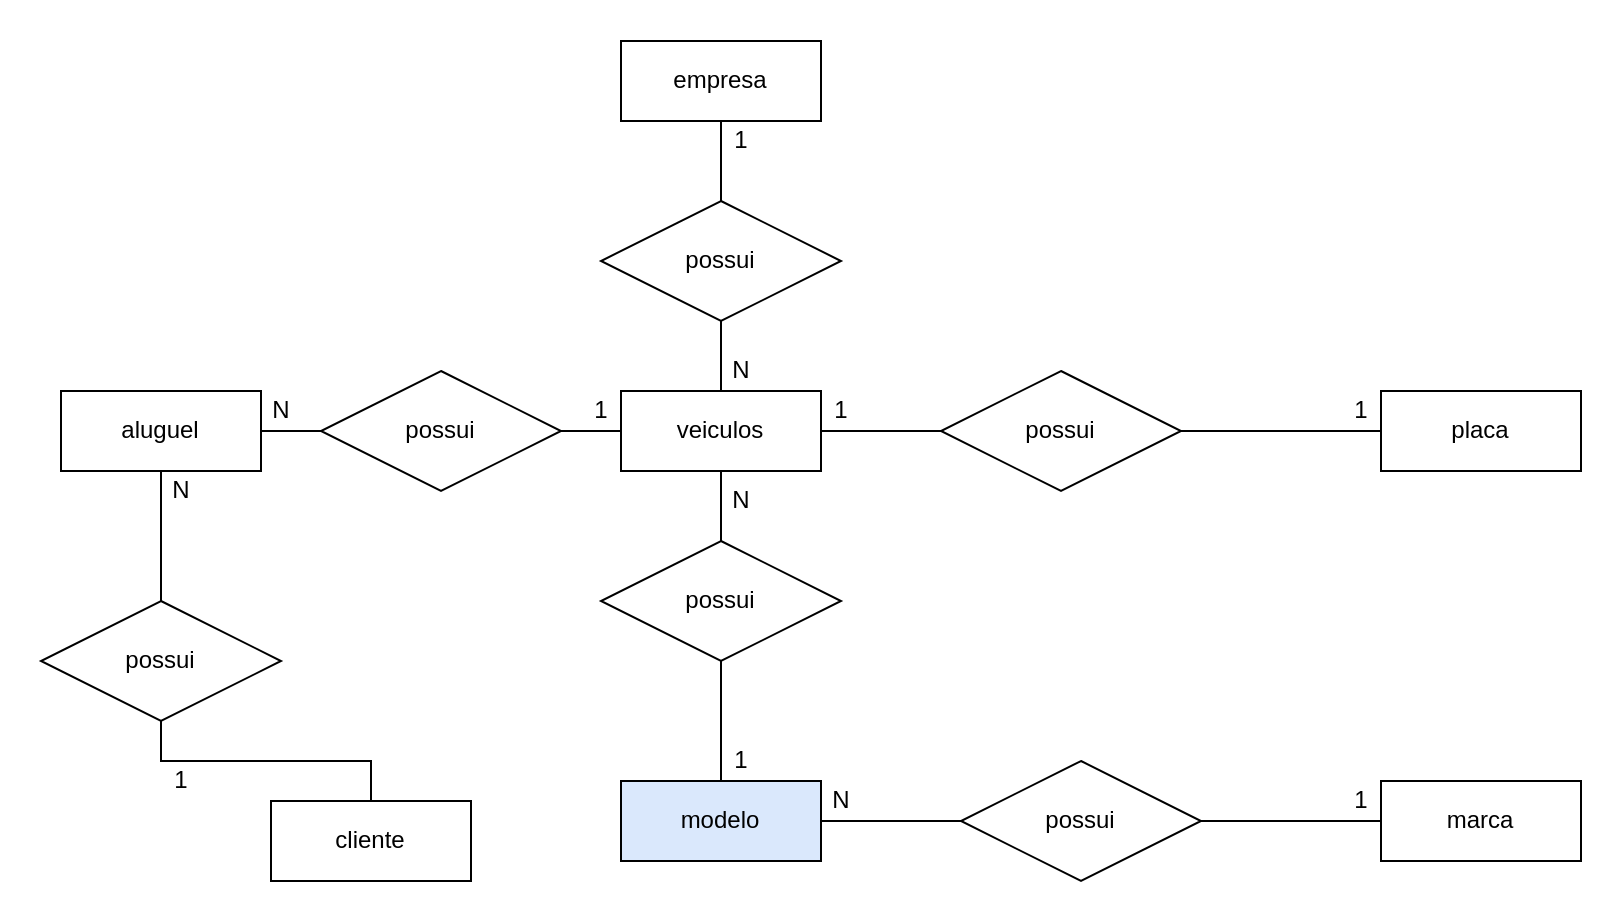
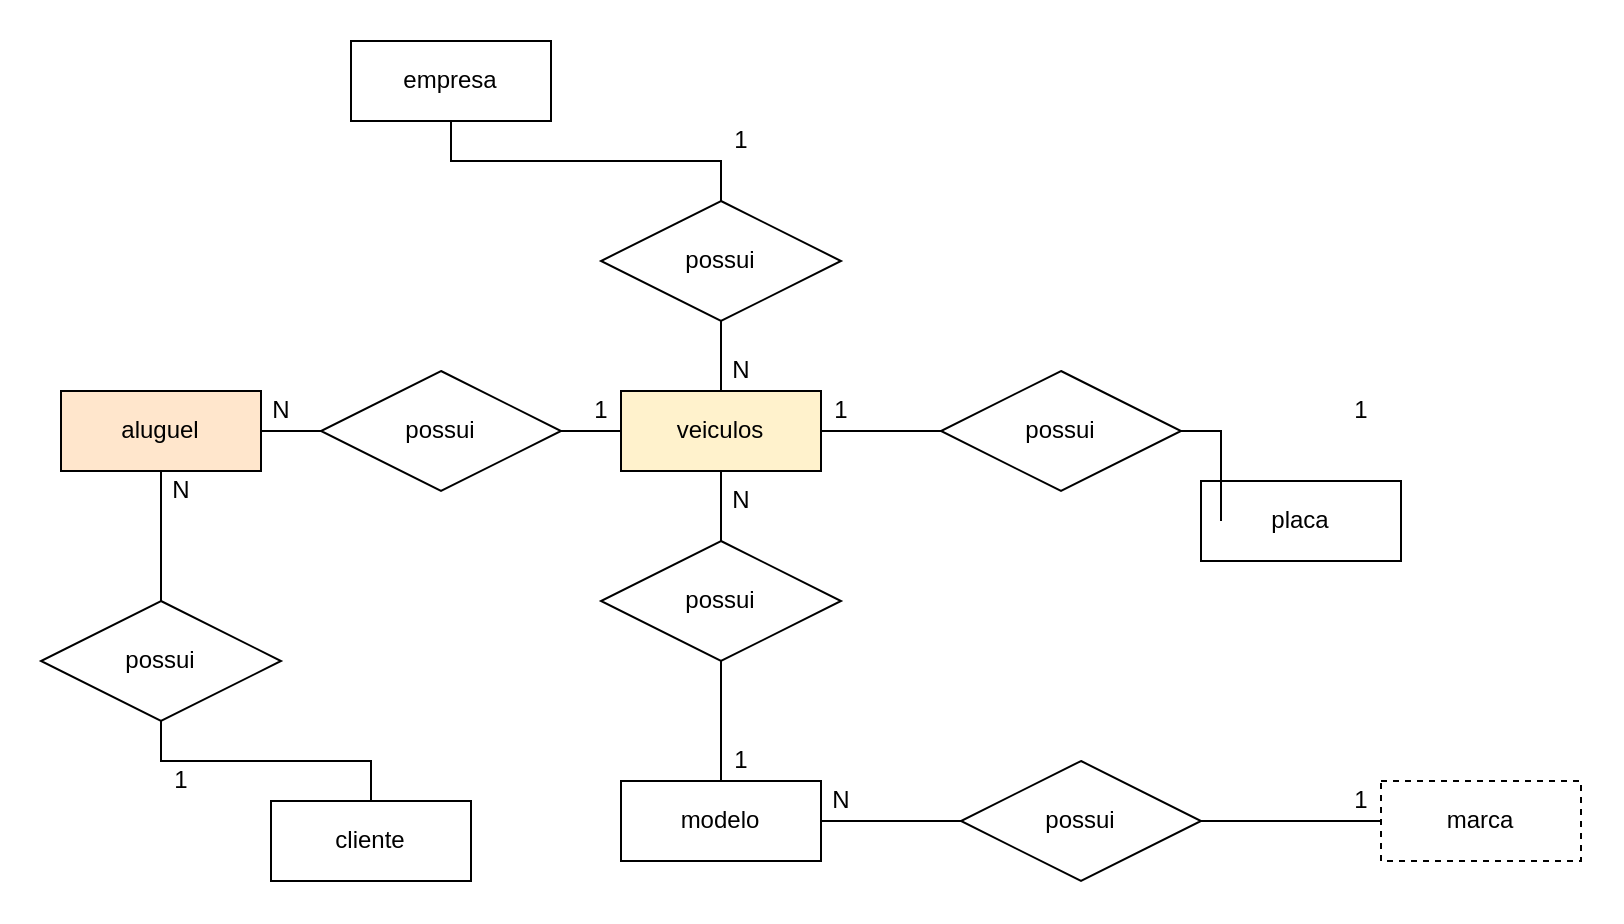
(721, 81) -> (451, 81)
(161, 431) -> (161, 431)
(721, 431) -> (721, 431)
(1481, 431) -> (1301, 521)
(721, 821) -> (721, 821)
(1481, 821) -> (1481, 821)
